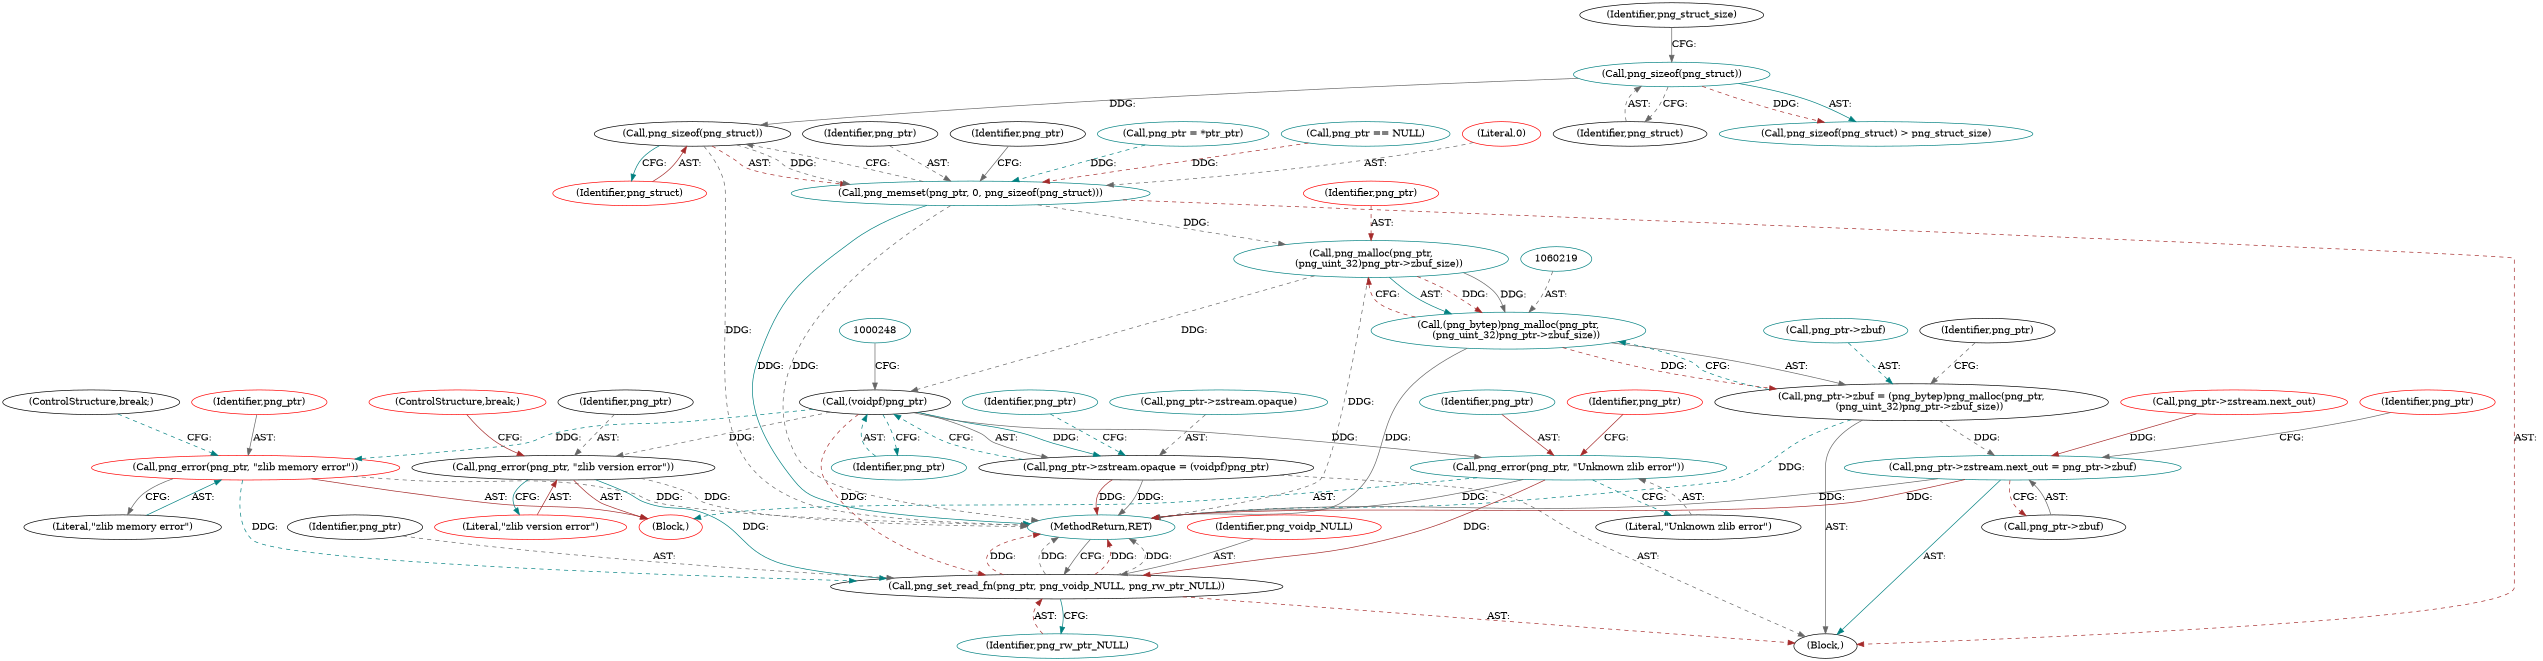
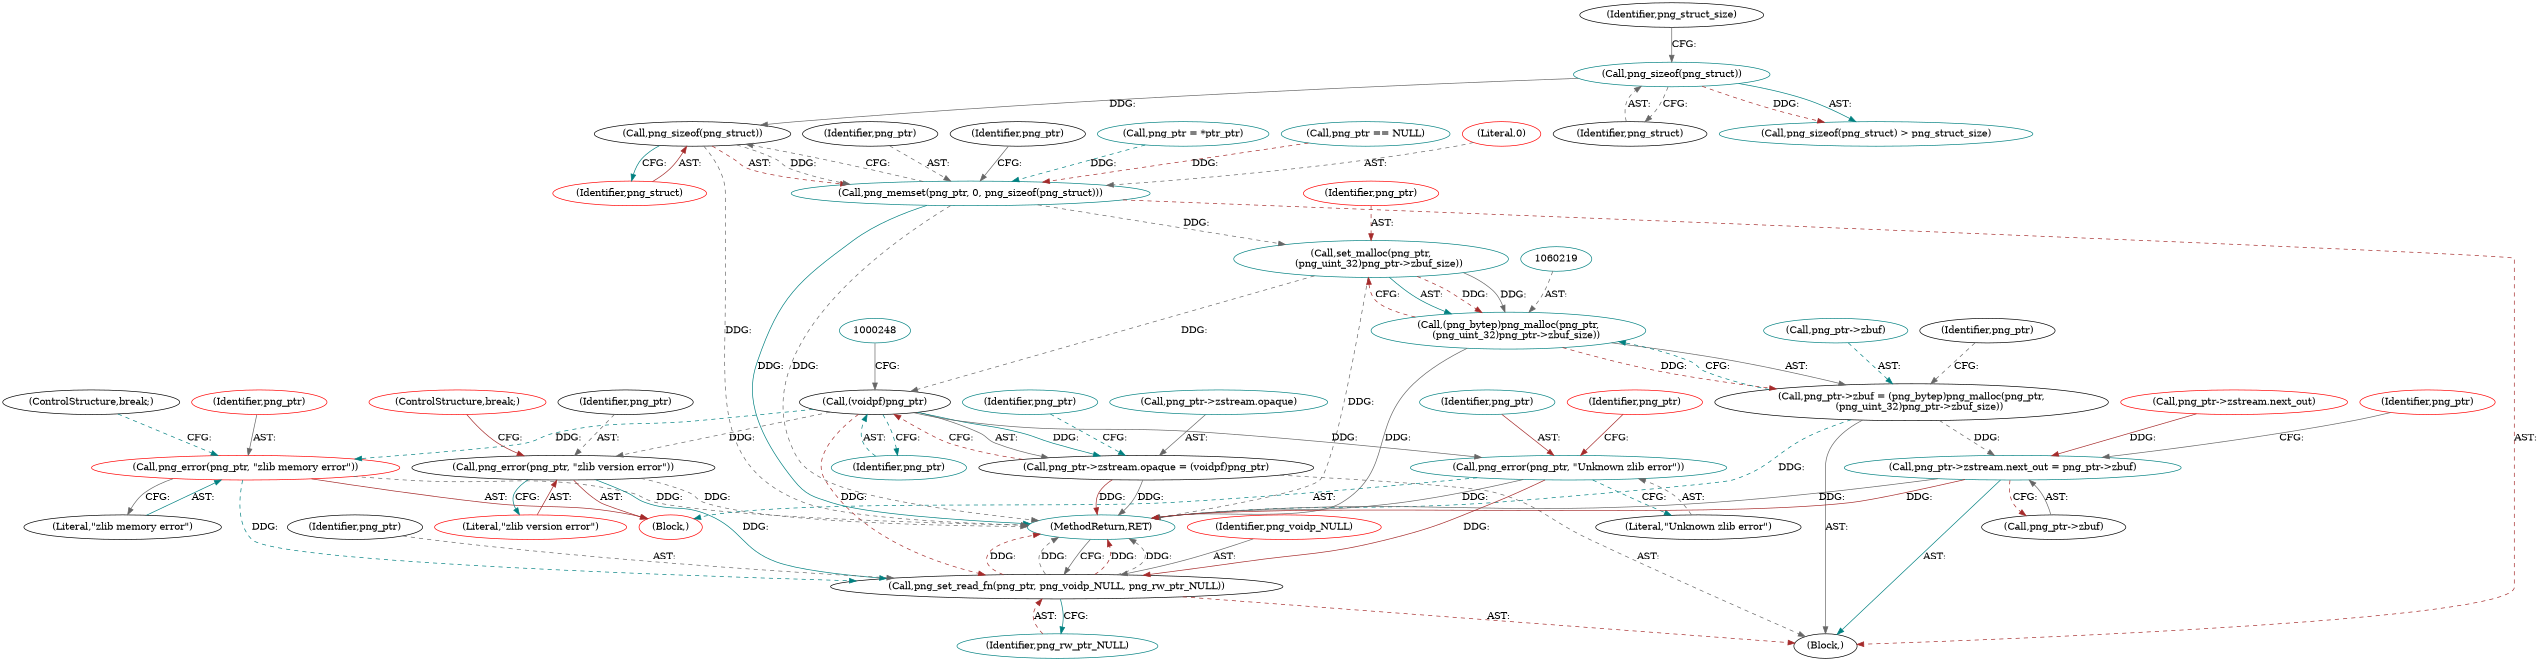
(1371, 259) -> (1371, 259)
(1182, 435) -> (1182, 435)
(959, 446) -> (959, 446)
